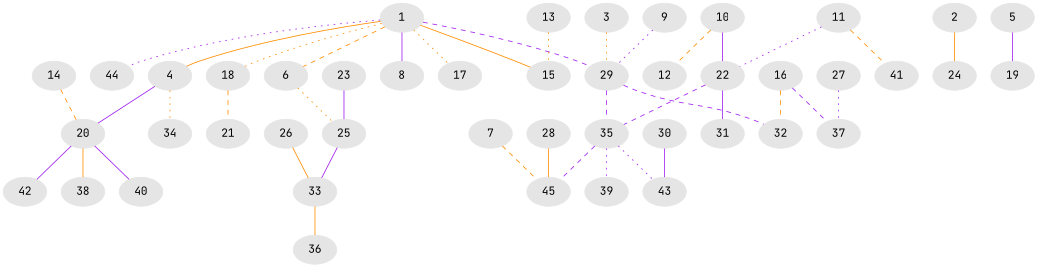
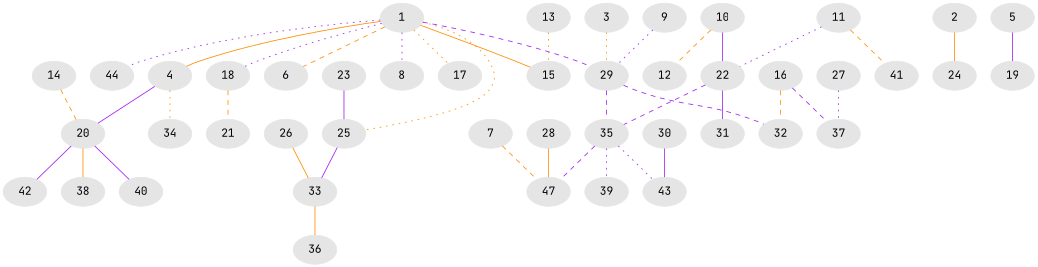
(313, 43) -> (313, 43)
(402, 47) -> (402, 47)
(315, 105) -> (481, 97)
(549, 192) -> (549, 192)
